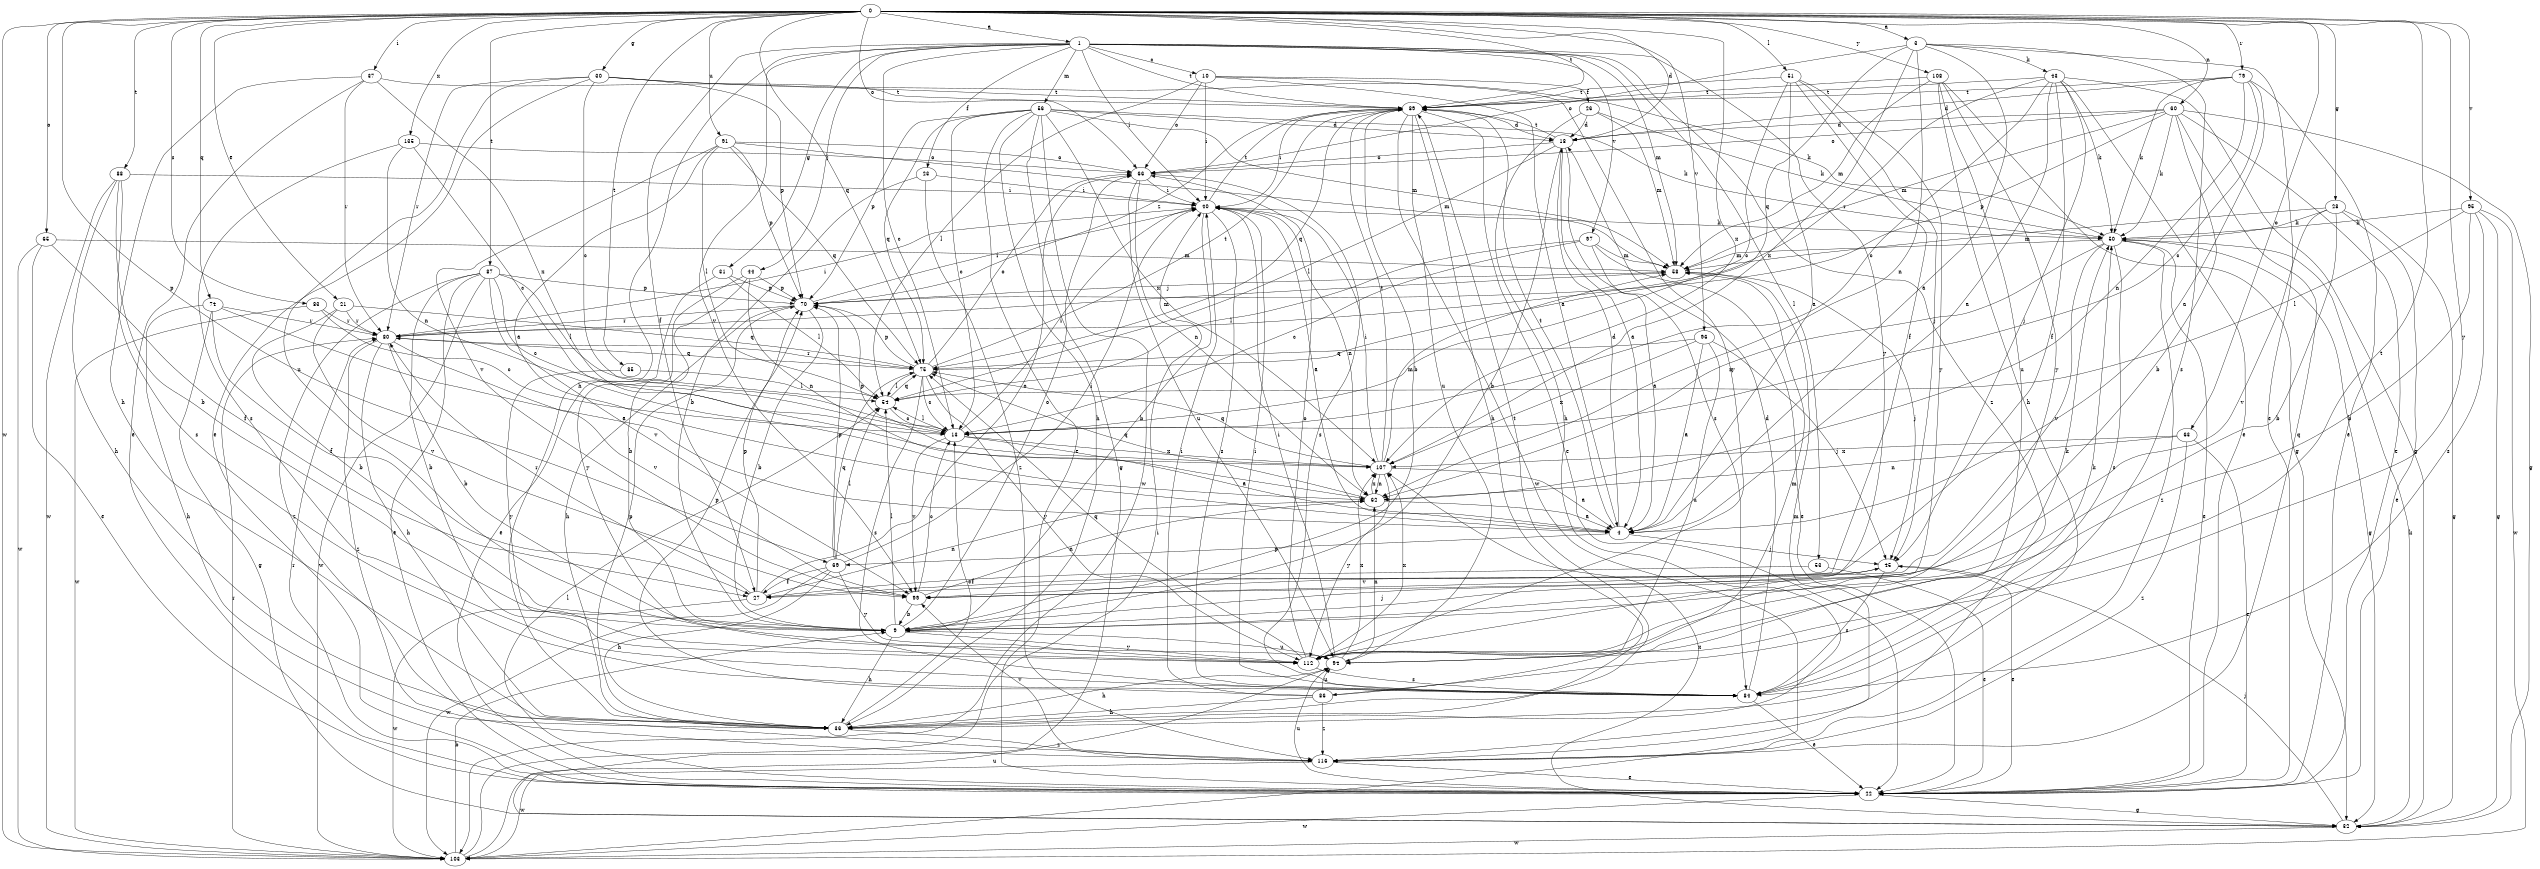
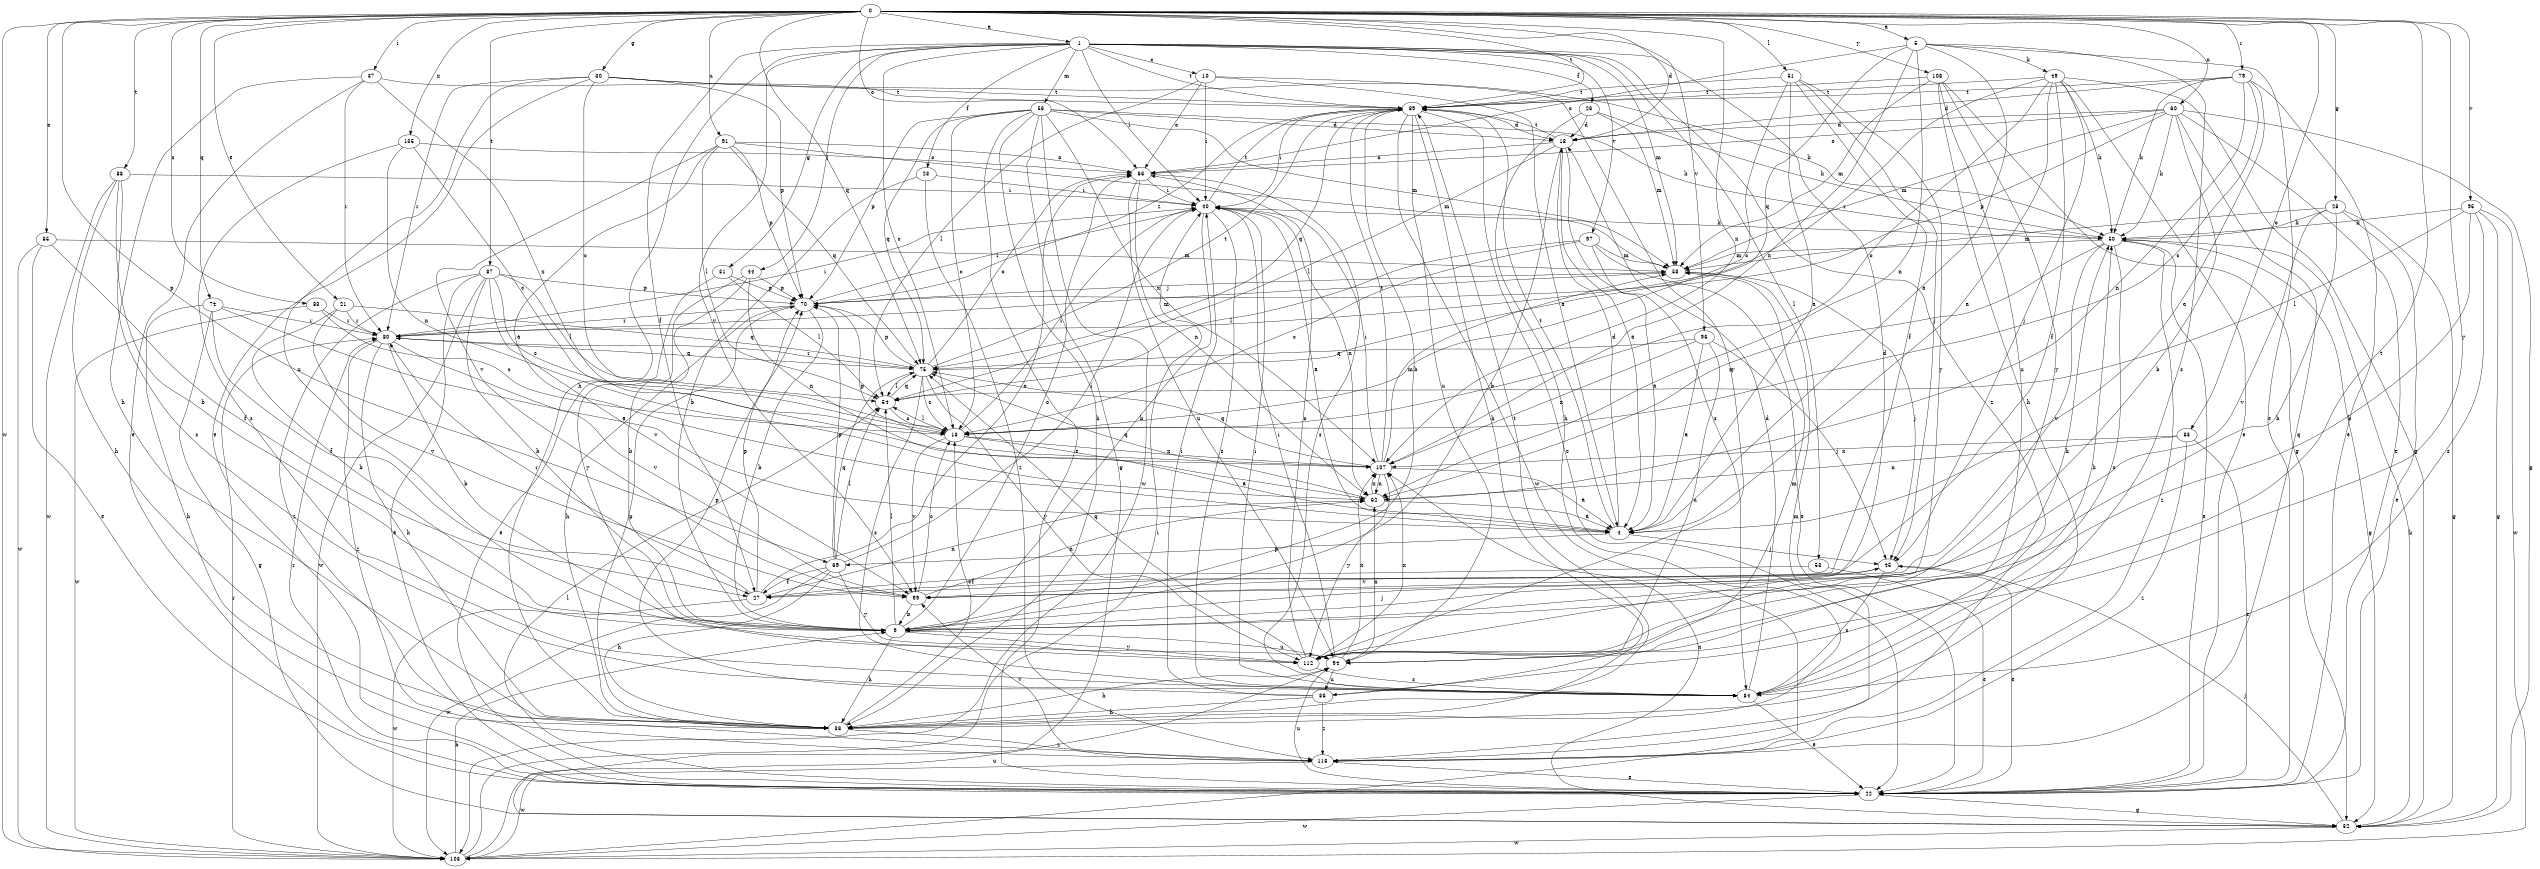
(1916, 44) -> (1916, 44)
(2055, 76) -> (2055, 76)
(1404, 79) -> (1347, 53)
(1885, 354) -> (1885, 354)
(631, 370) -> none
(696, 649) -> (613, 531)
(1324, 677) -> (1330, 678)
